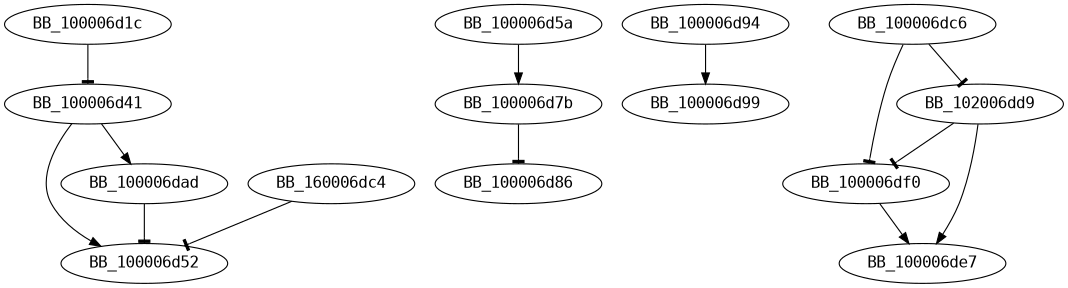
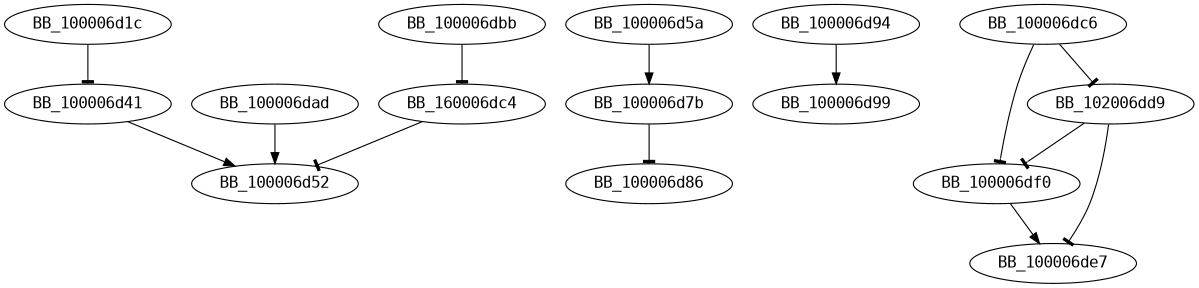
none -> (462, 24)
(113, 139) -> none
(967, 181) -> (1096, 184)
(144, 221) -> (275, 138)
